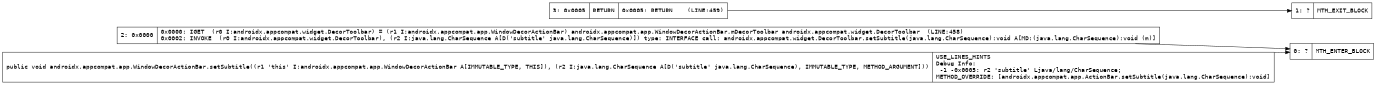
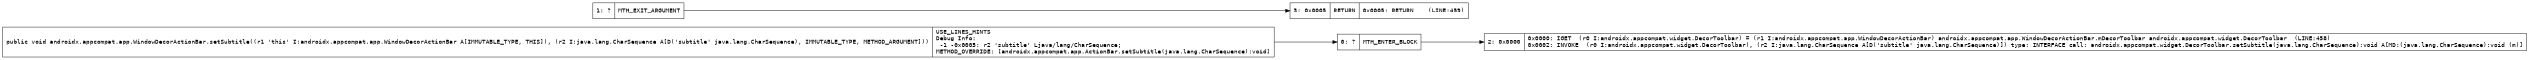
(1007, 11) -> (985, 11)
(1343, 11) -> (649, 11)
(1210, 46) -> (1450, 42)
